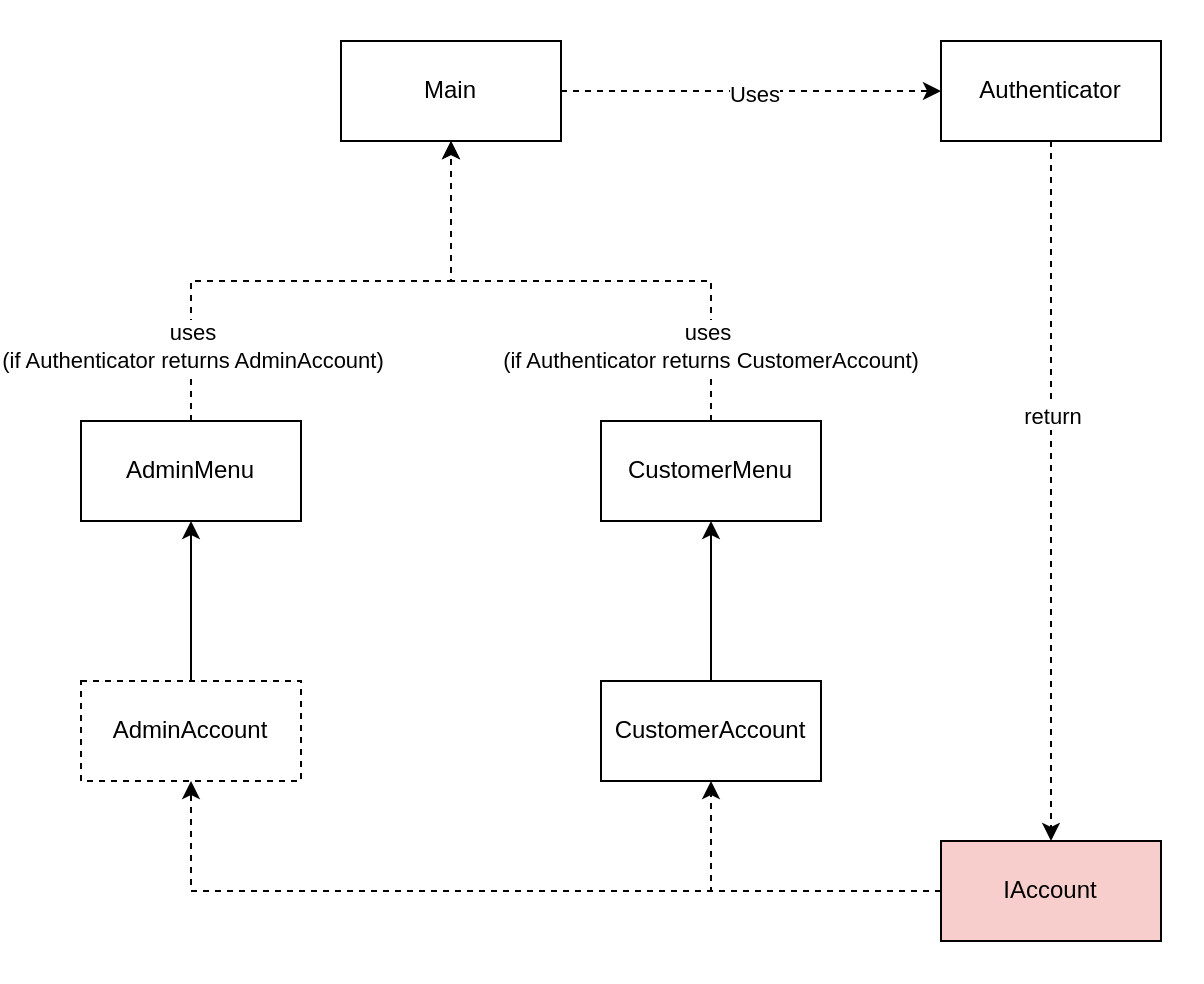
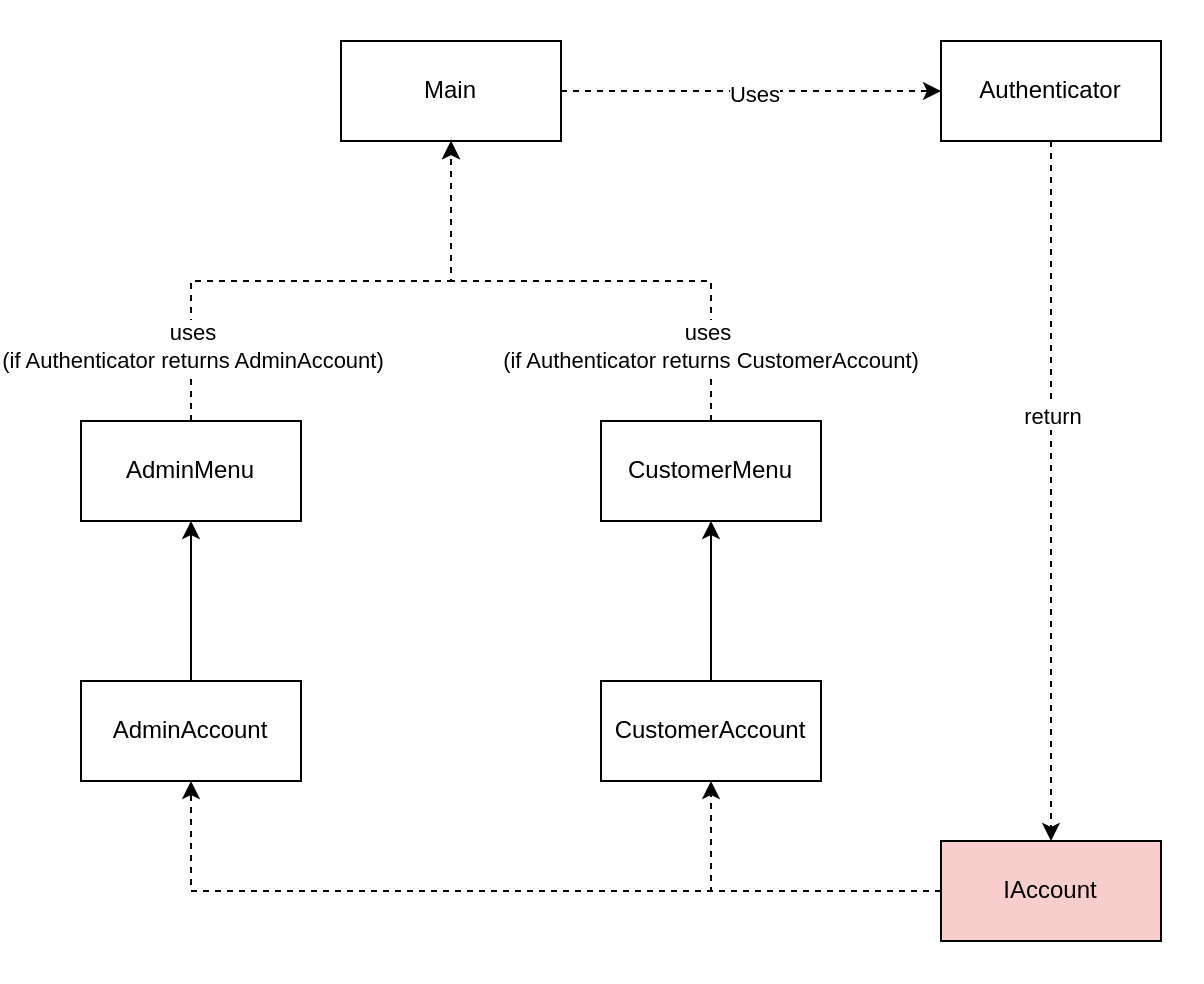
(191, 731) -> (191, 731)
